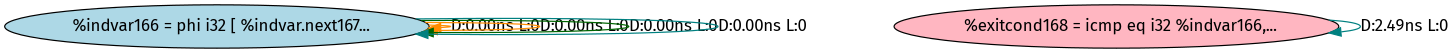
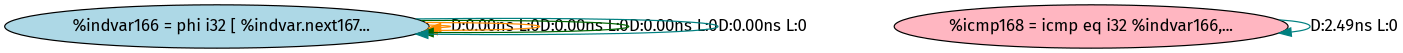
(1116, 26) -> (1091, 26)
